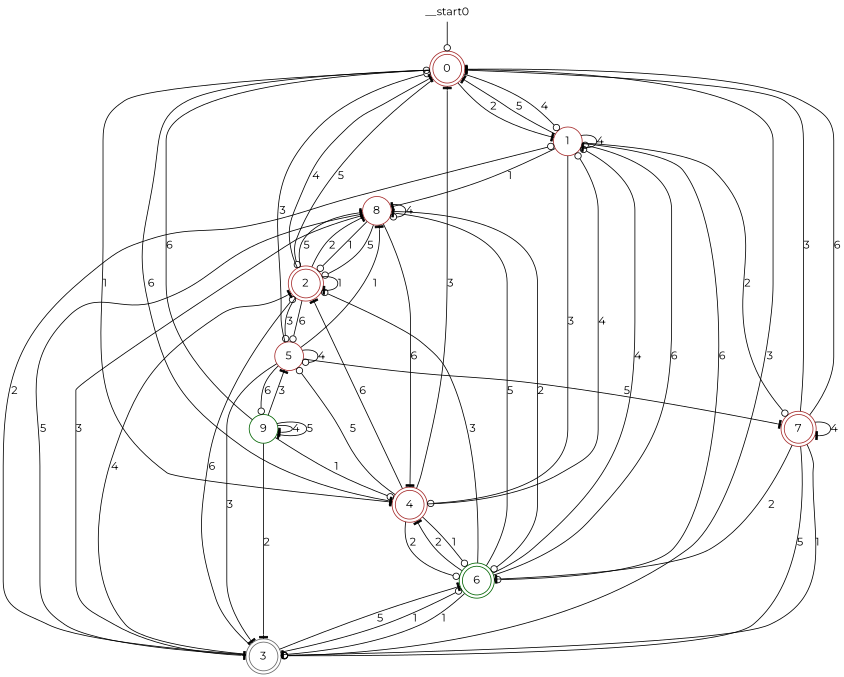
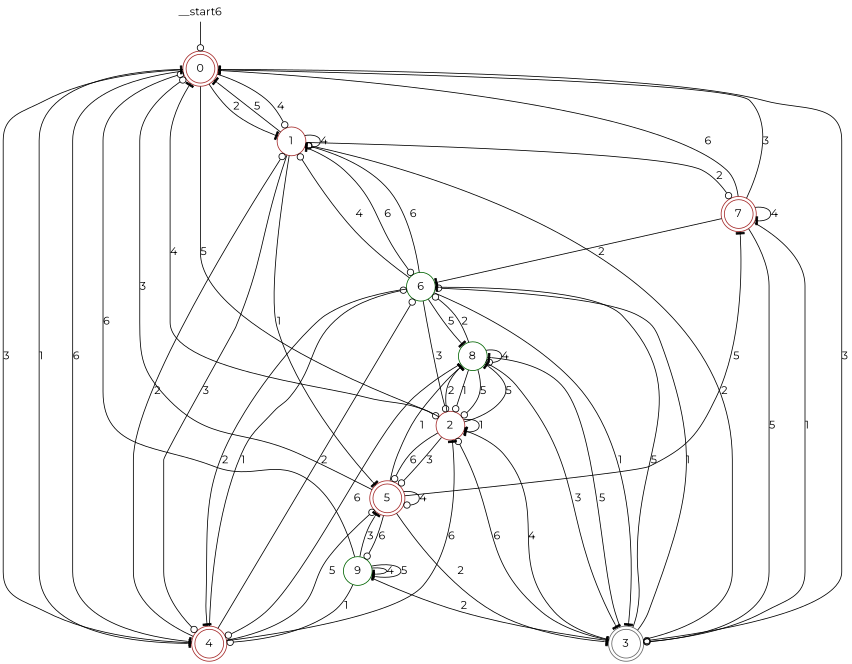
(447, 12) -> (200, 12)
(477, 183) -> (279, 332)
(377, 211) -> (473, 356)
(306, 284) -> (450, 426)
(602, 321) -> (158, 391)
(410, 351) -> (345, 498)
(289, 356) -> (387, 498)
(230, 505) -> (461, 571)
(477, 581) -> (421, 287)
